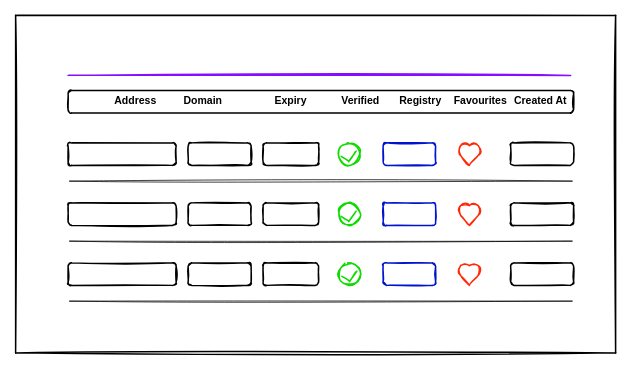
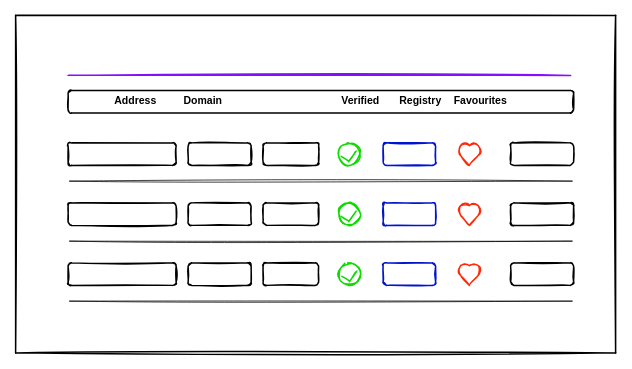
(291, 101) -> none
(540, 101) -> none
